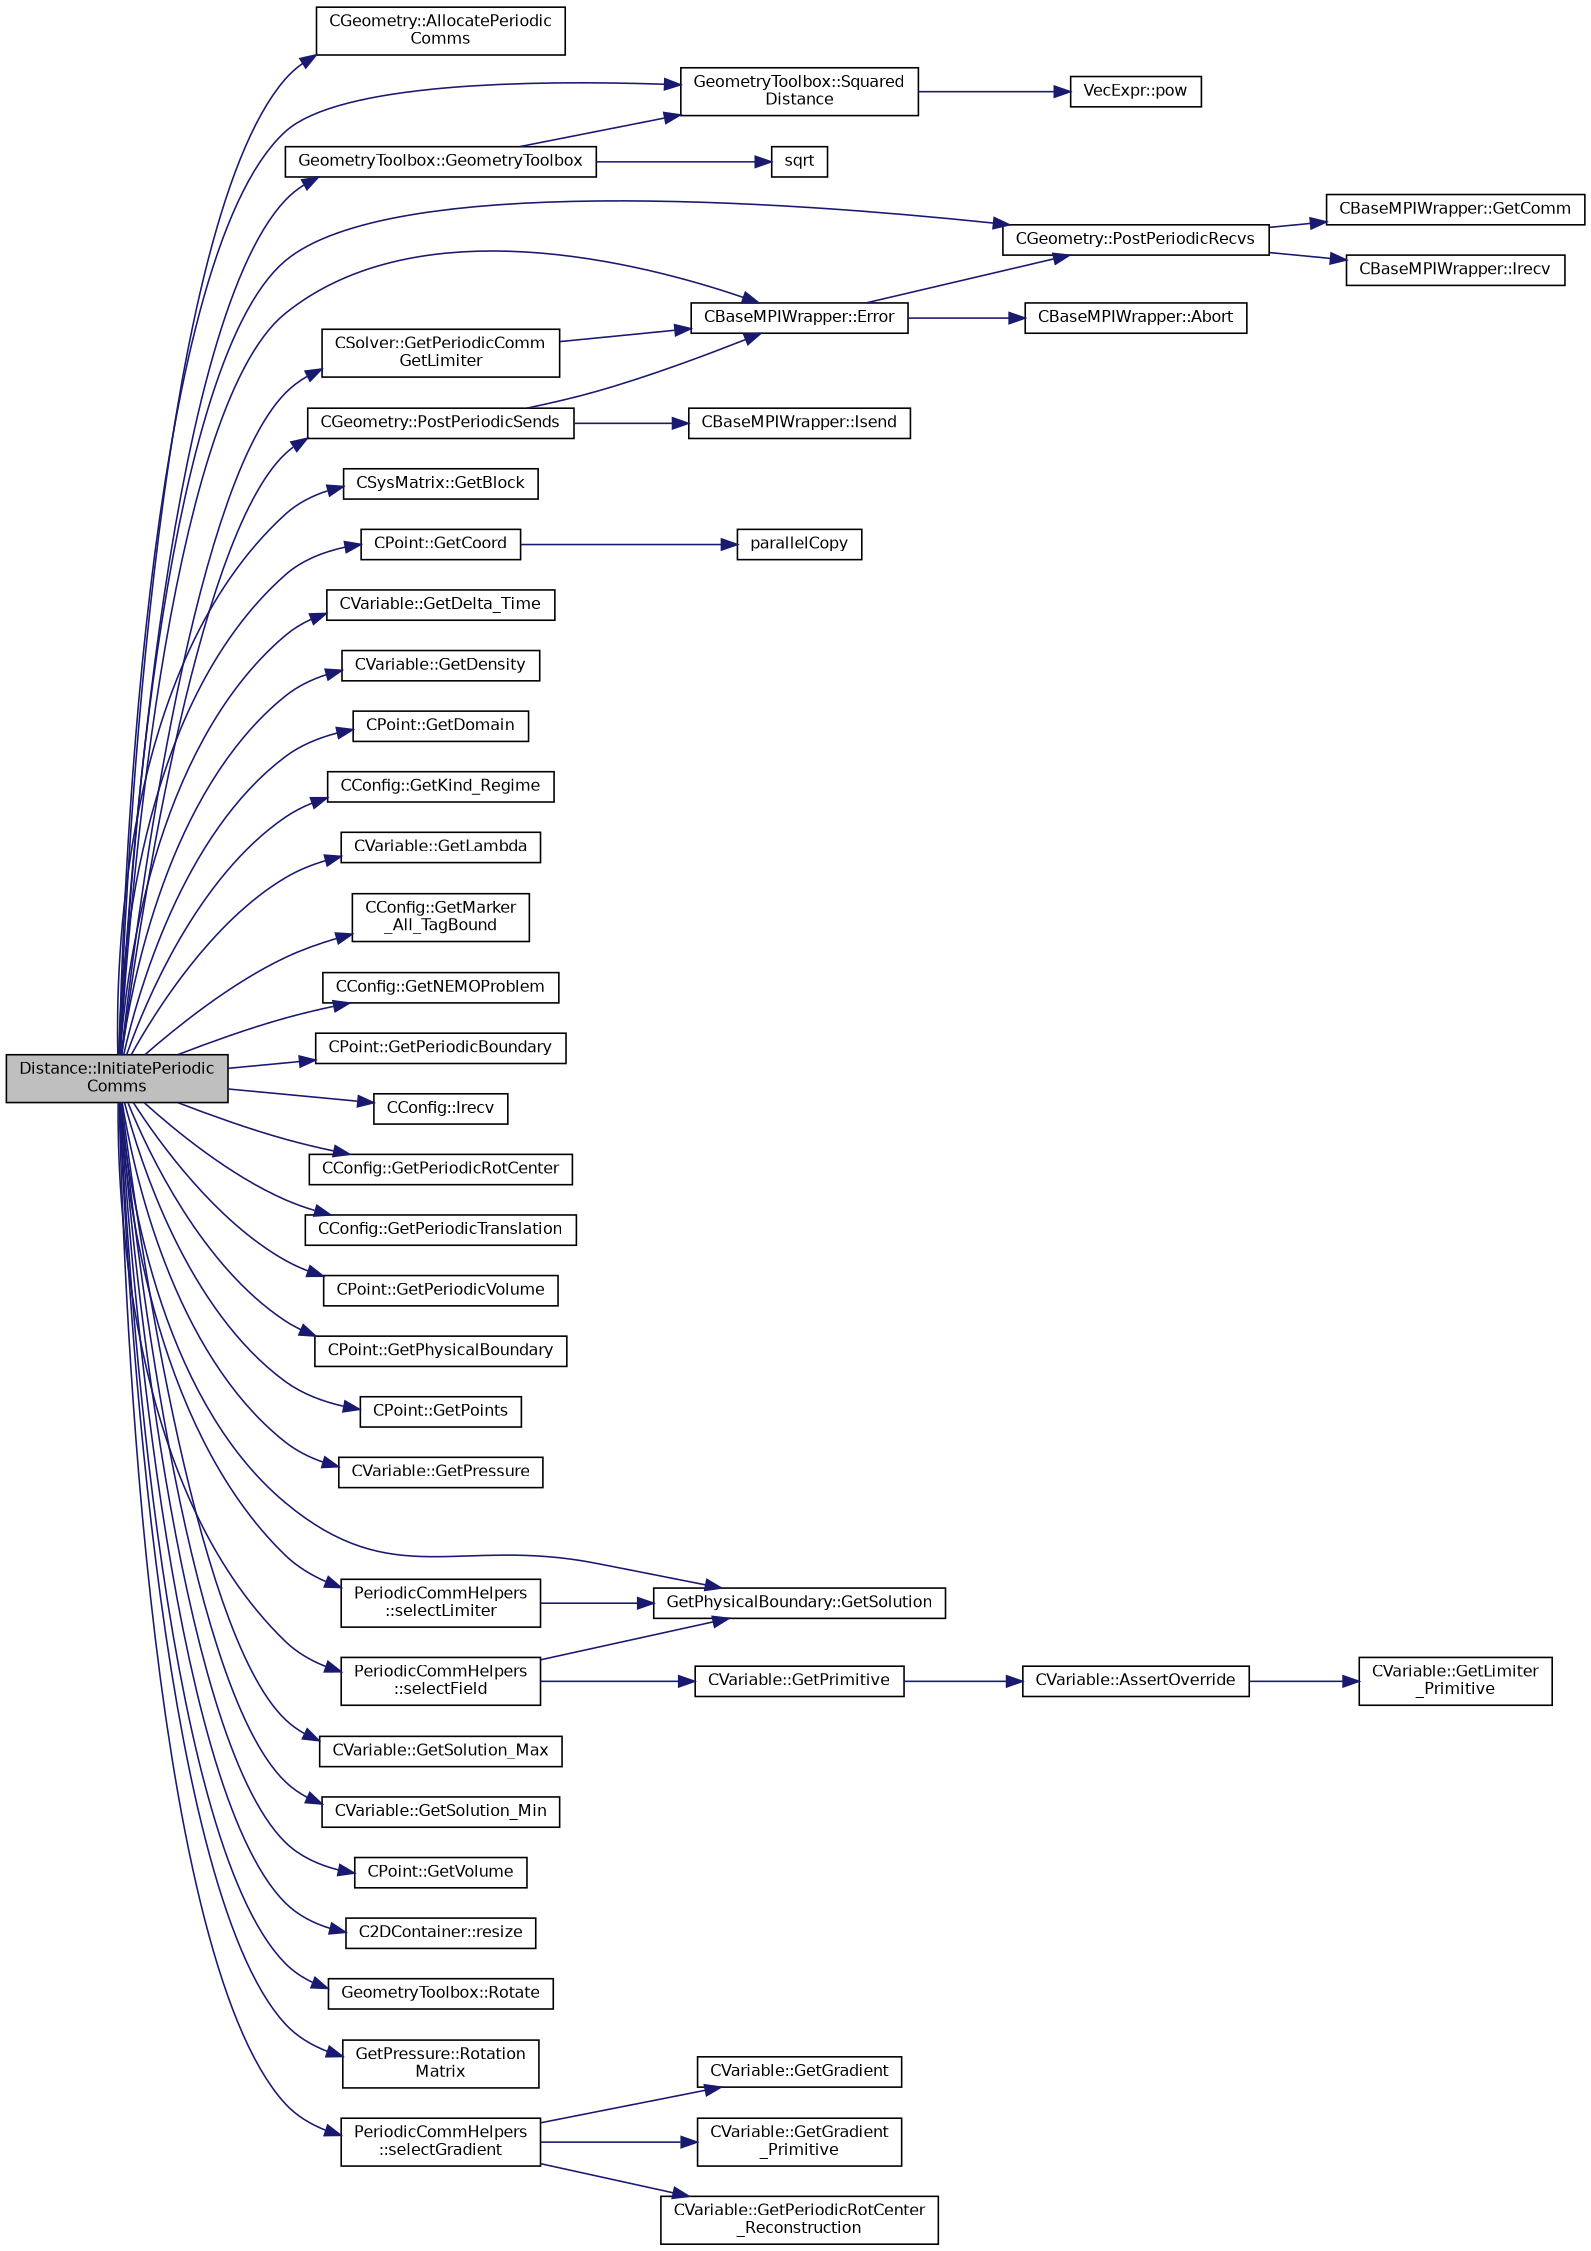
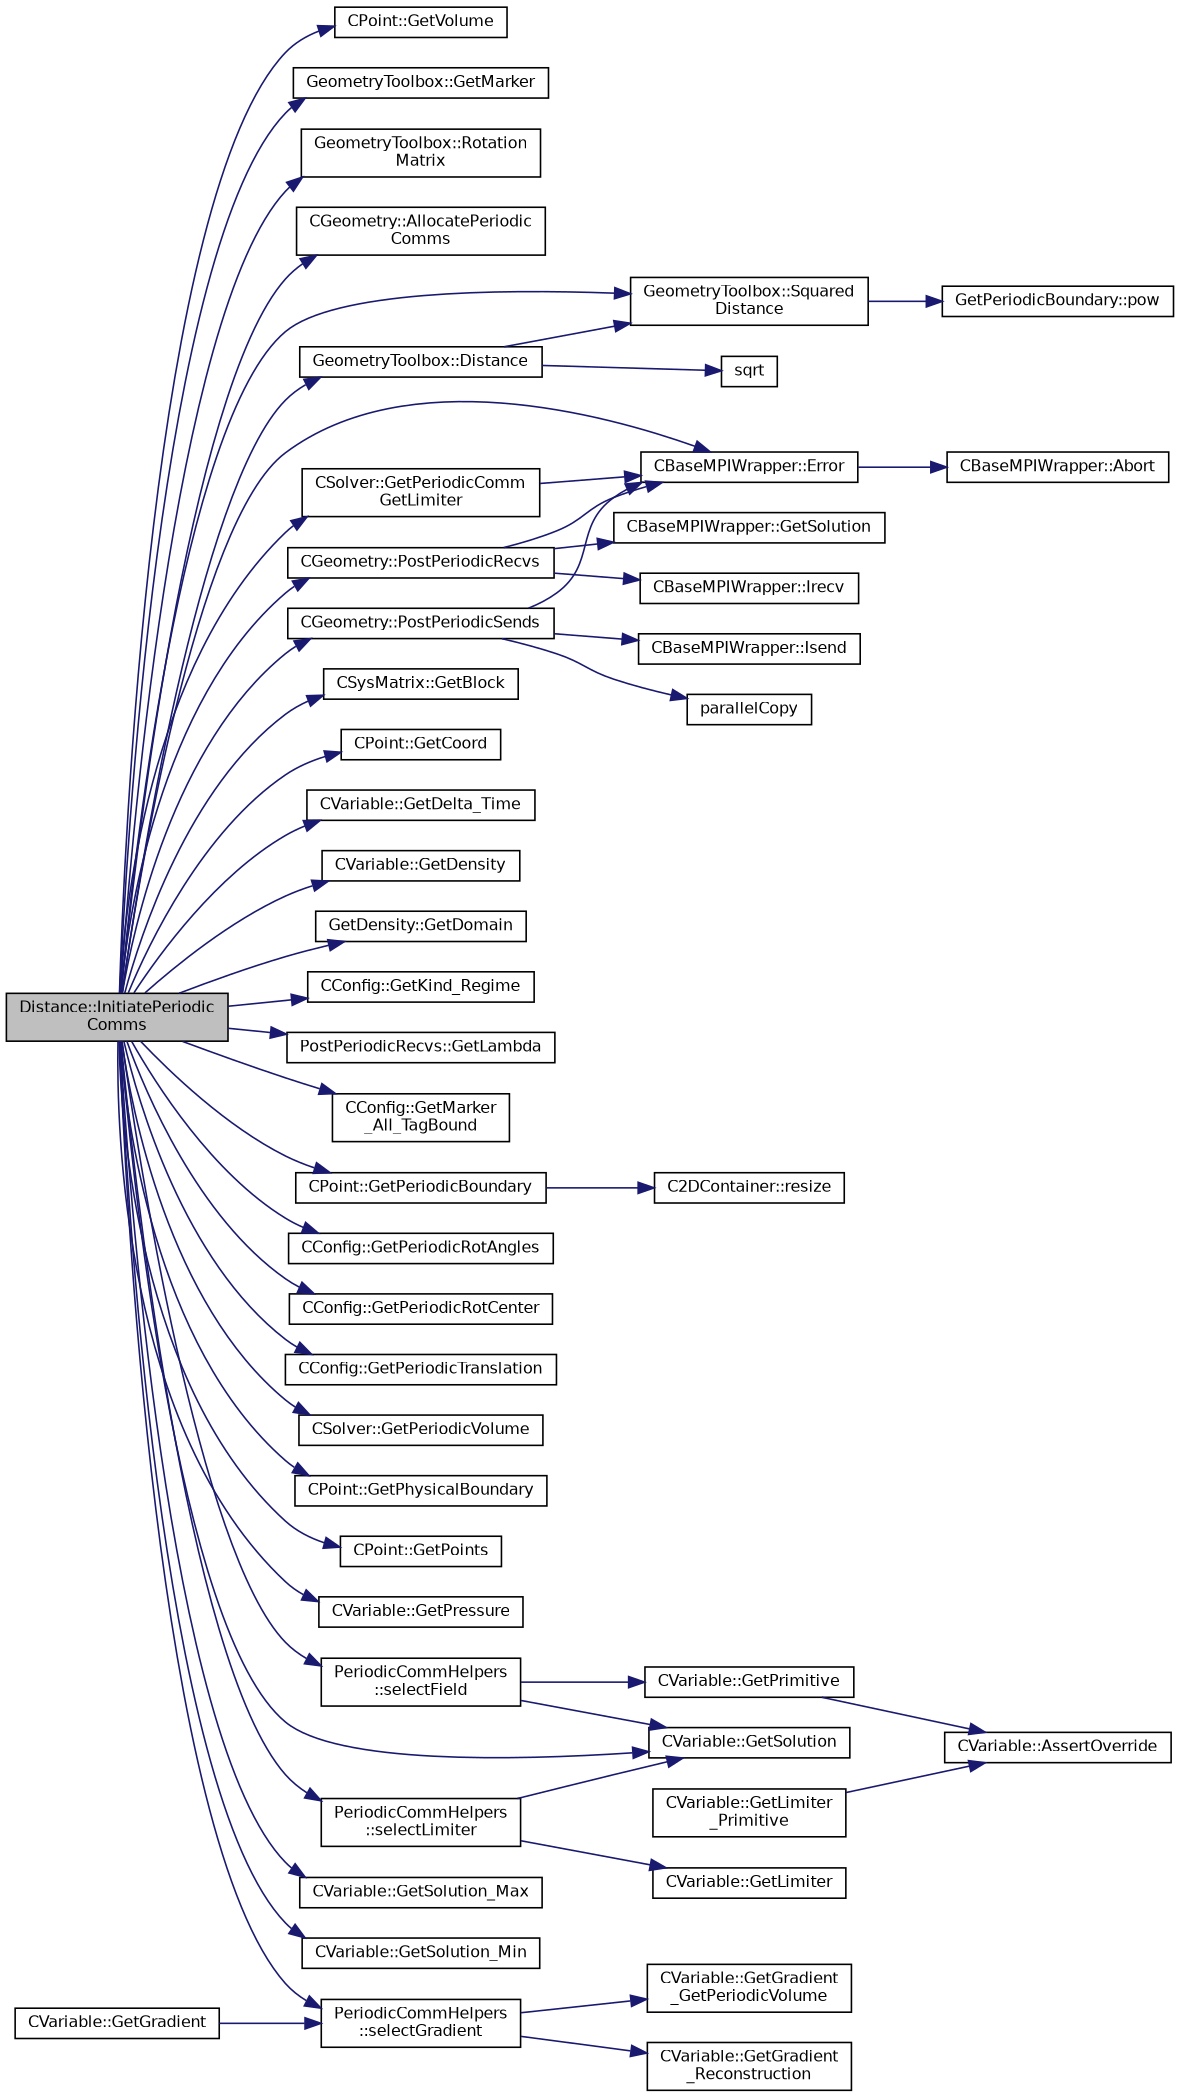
(1136, 92) -> (1058, 301)
(441, 162) -> (421, 362)
(1456, 210) -> (749, 528)
(960, 281) -> (577, 520)
(621, 545) -> (587, 667)
(441, 726) -> (421, 926)
(441, 847) -> (421, 1048)
(441, 988) -> none
(441, 1109) -> (421, 1248)
(441, 1291) -> (421, 1430)
(800, 1603) -> (749, 1743)
(179, 1604) -> (592, 1188)
(1296, 1681) -> (908, 1779)
none -> (749, 1883)
(441, 1994) -> (421, 83)
(441, 2064) -> (421, 153)
(623, 2107) -> (262, 2023)
(800, 2142) -> (749, 1988)
(800, 2220) -> (749, 2066)
